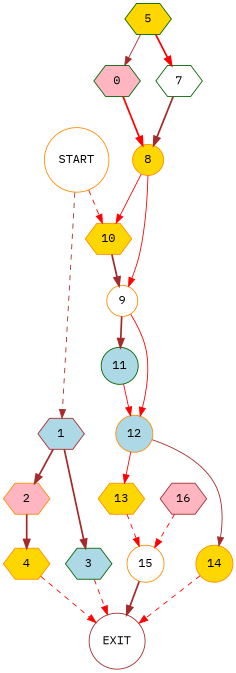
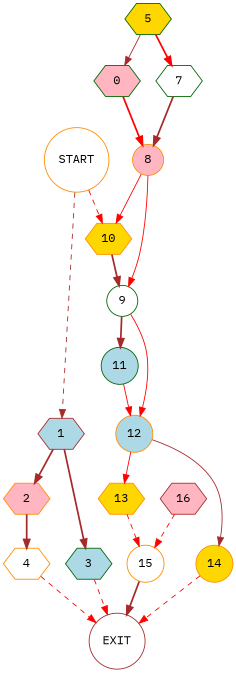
(148, 160) -> (148, 160)
(122, 301) -> (122, 301)
(27, 564) -> (27, 564)
